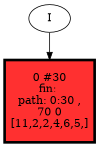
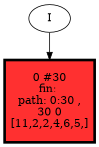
(50, 101) -> (50, 101)
